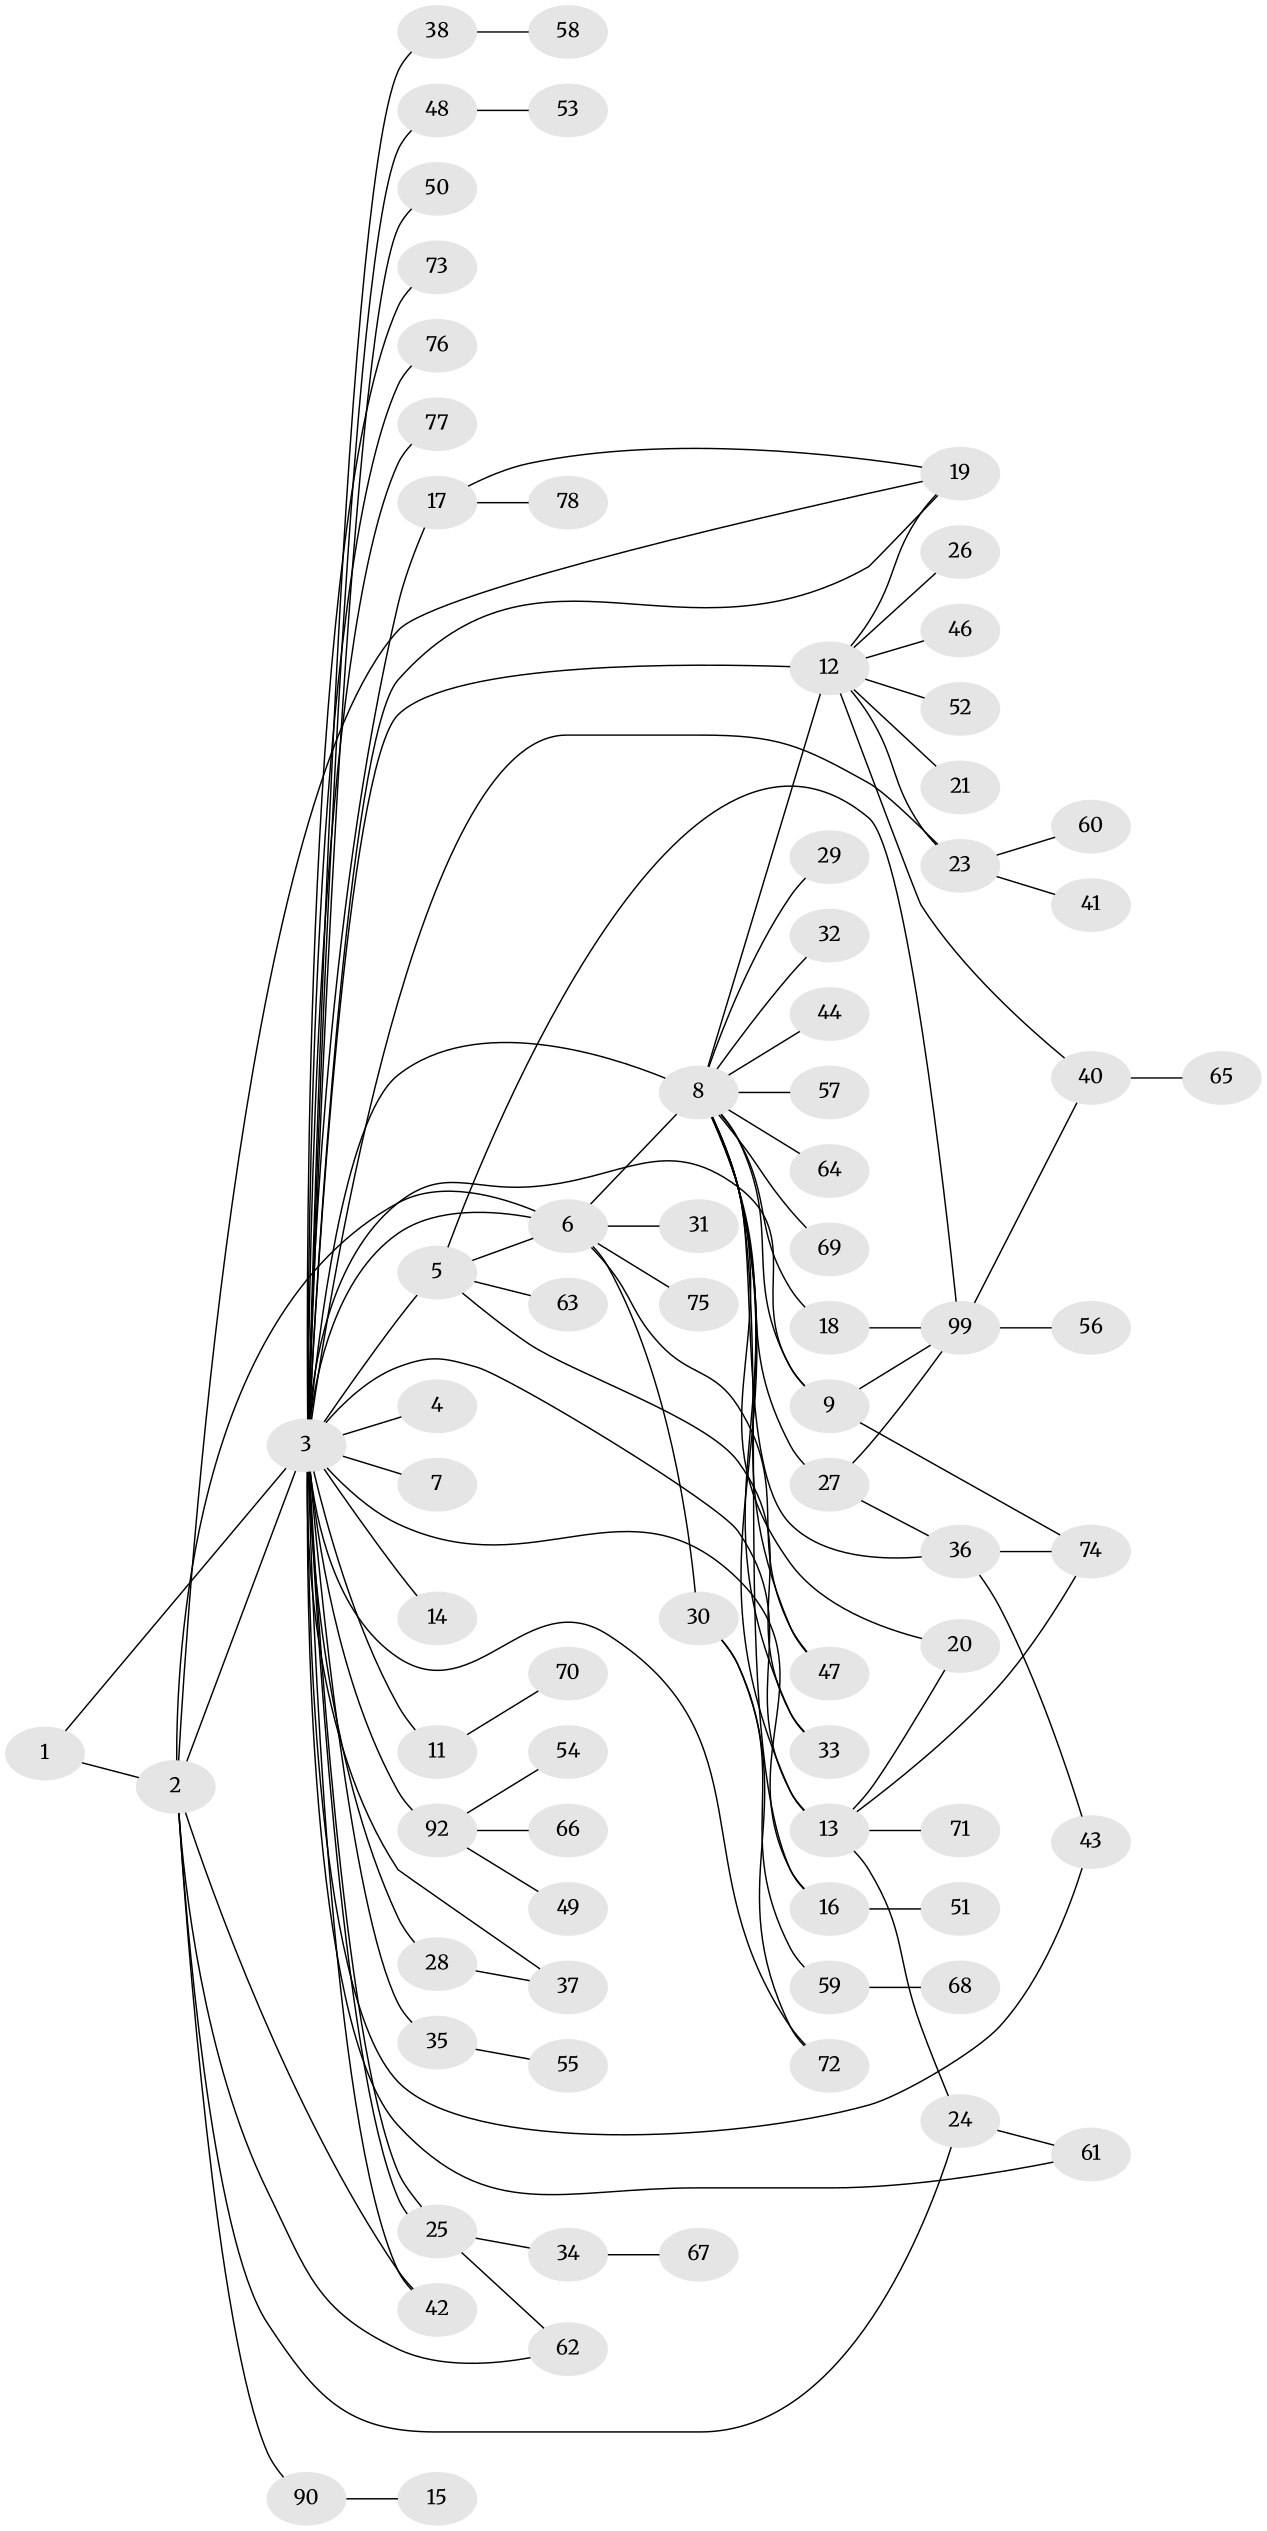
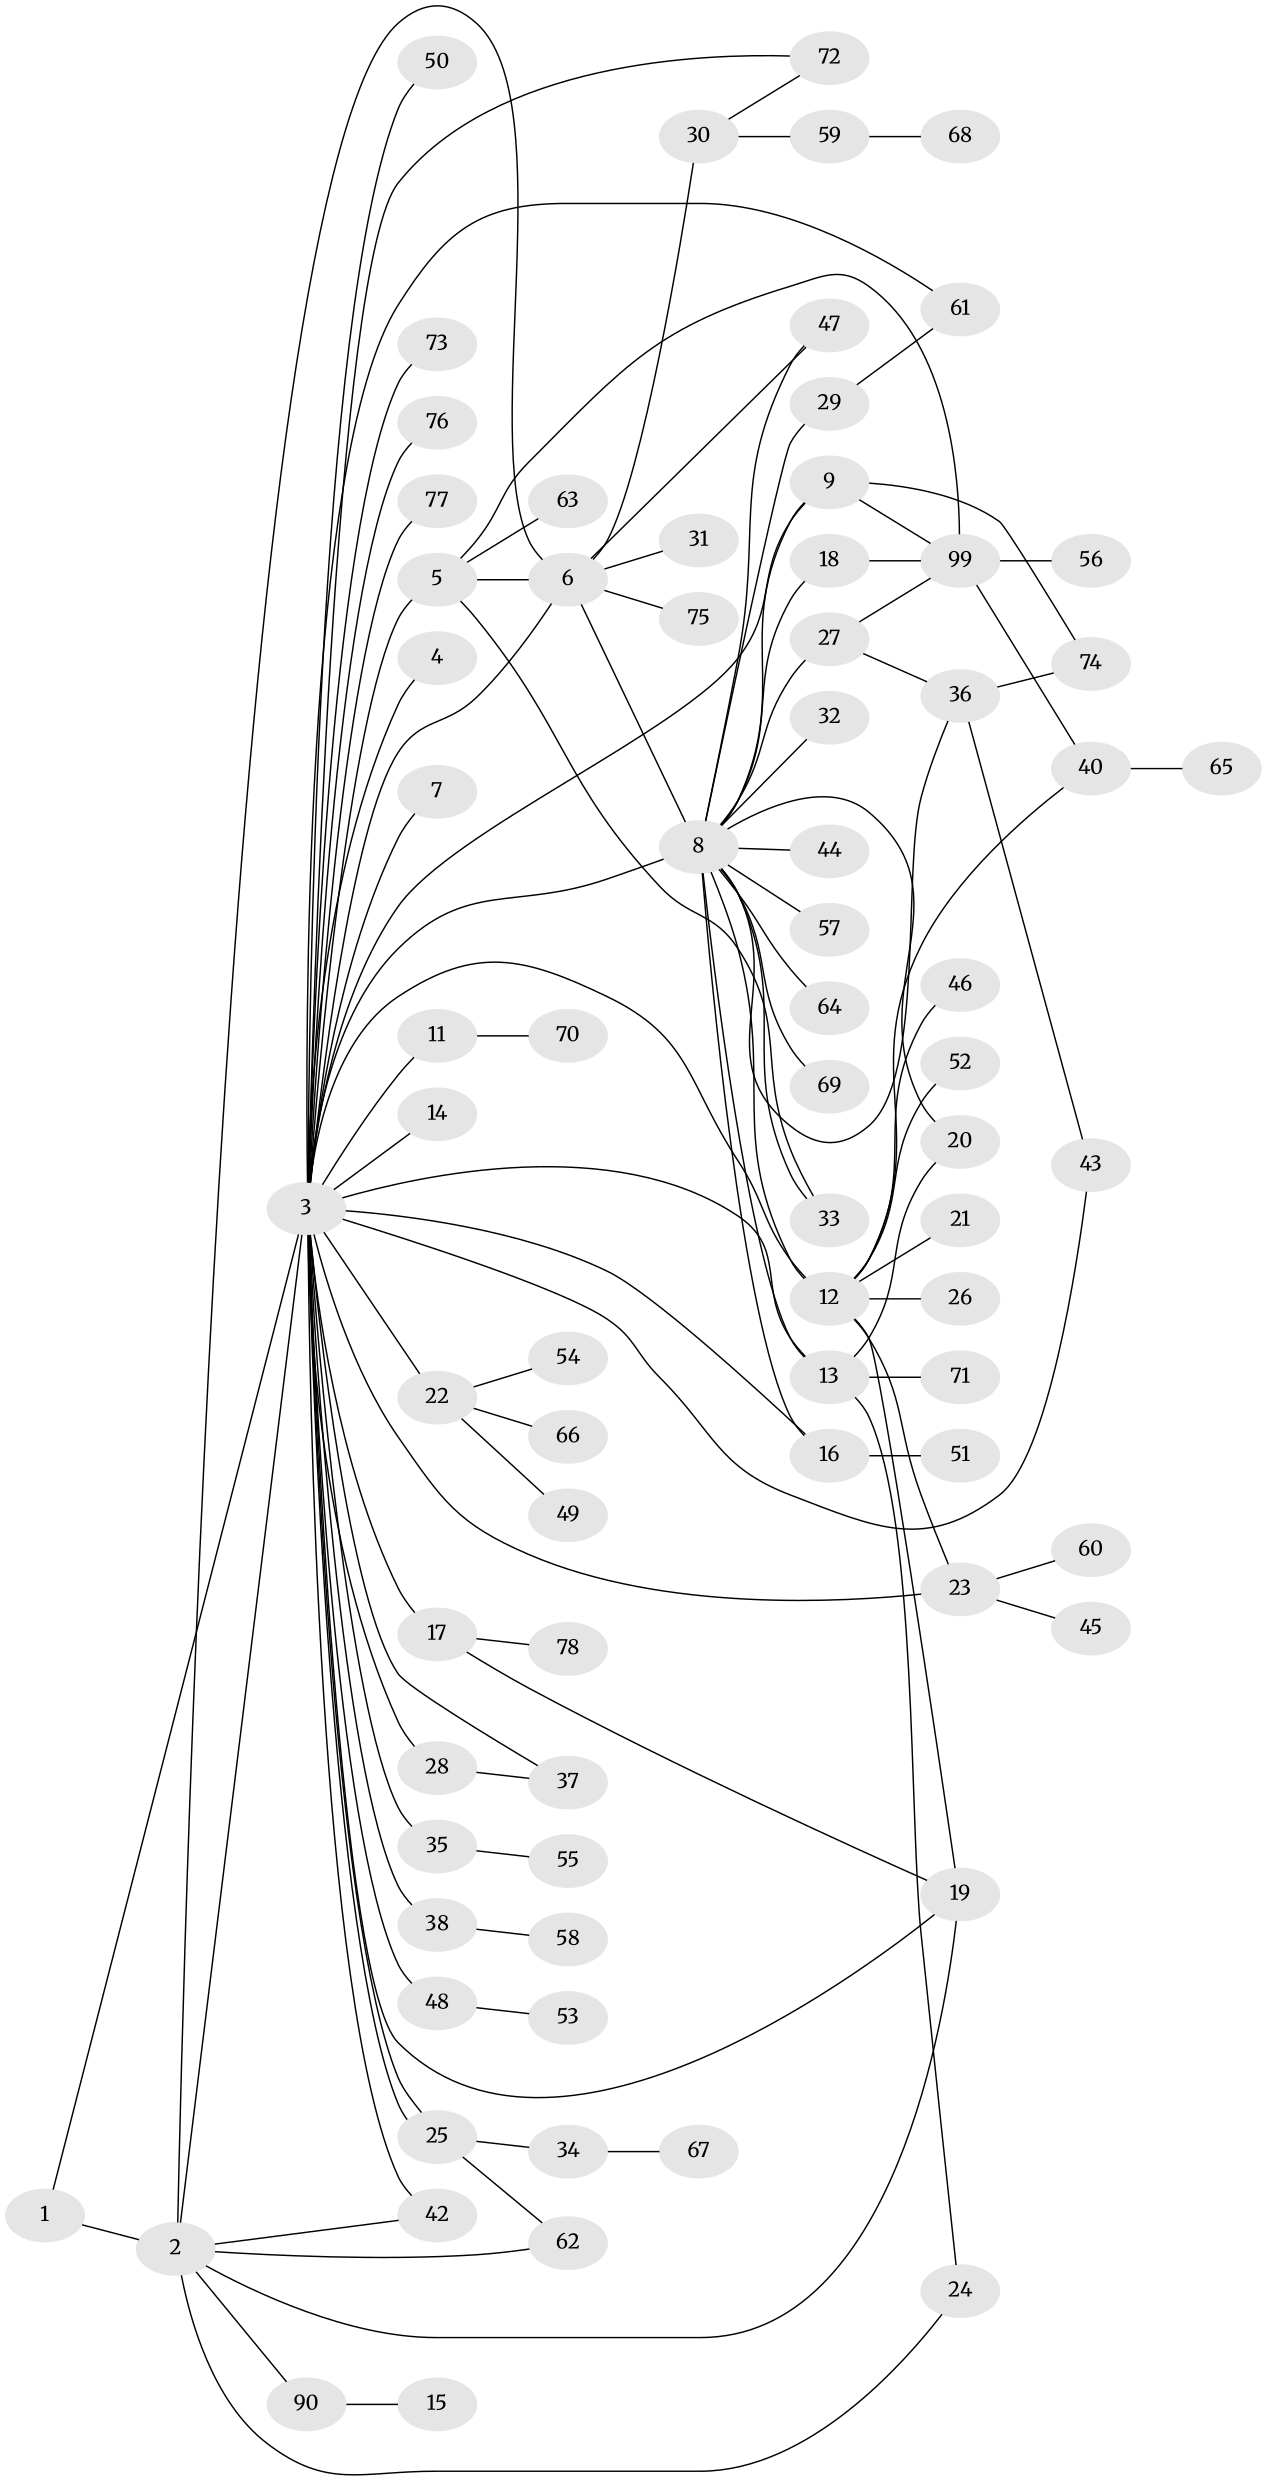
(1091, 905) -> (1091, 1629)
(980, 1706) -> none
(437, 1830) -> (437, 1398)
(1026, 2138) -> (895, 357)
